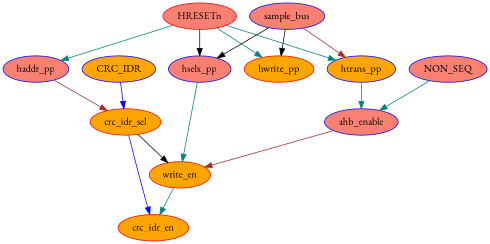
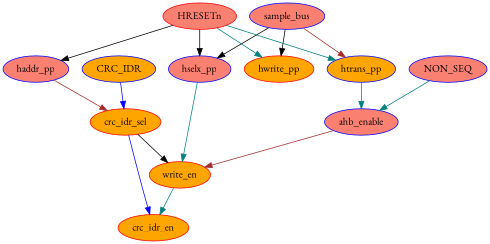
(120, 42) -> (120, 42)
